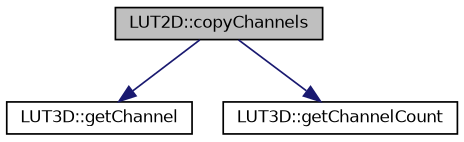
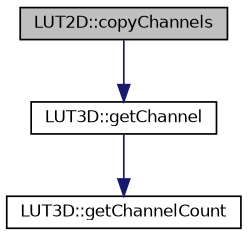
(272, 65) -> (124, 157)
